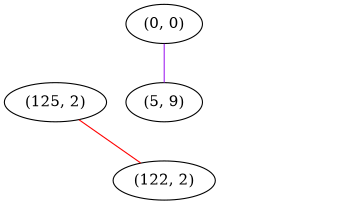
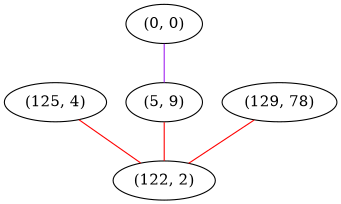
(55, 102) -> (55, 102)
none -> (279, 102)
none -> (164, 141)
